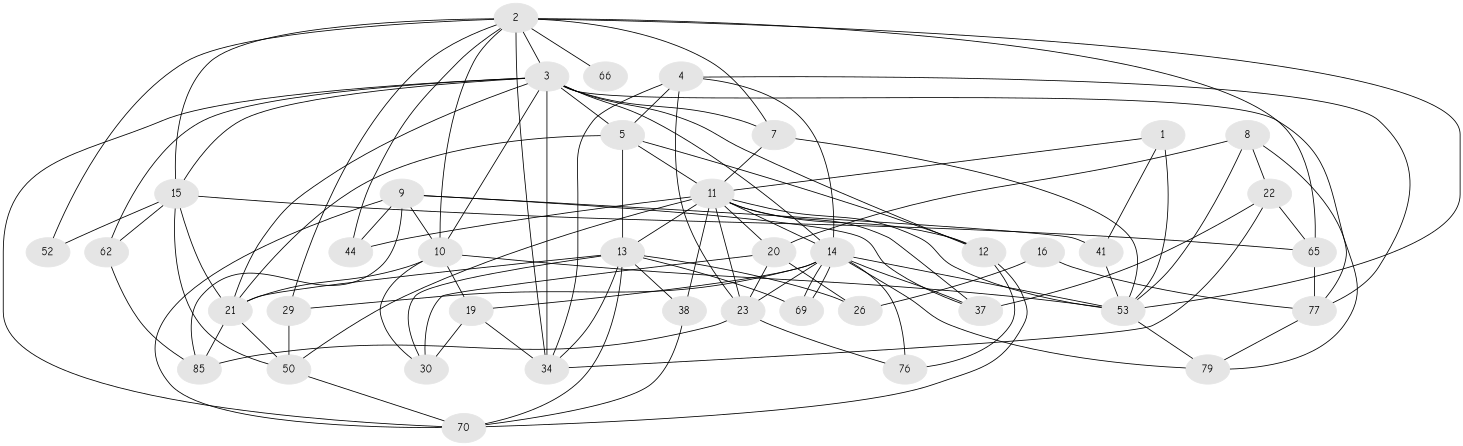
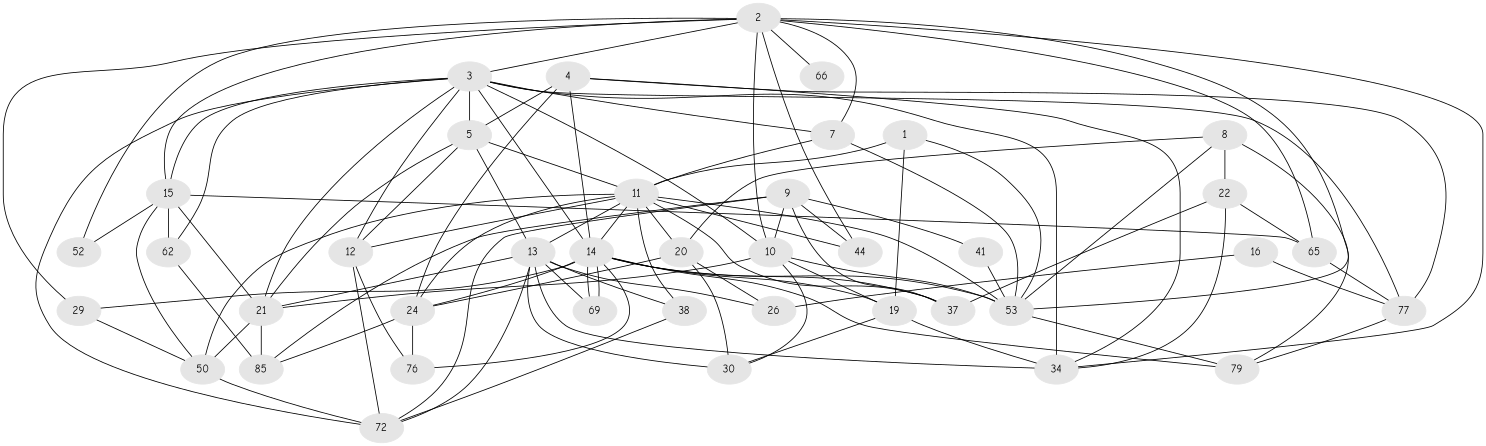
(1132, 194) -> (899, 230)
(743, 311) -> (413, 311)
(464, 428) -> (382, 428)
